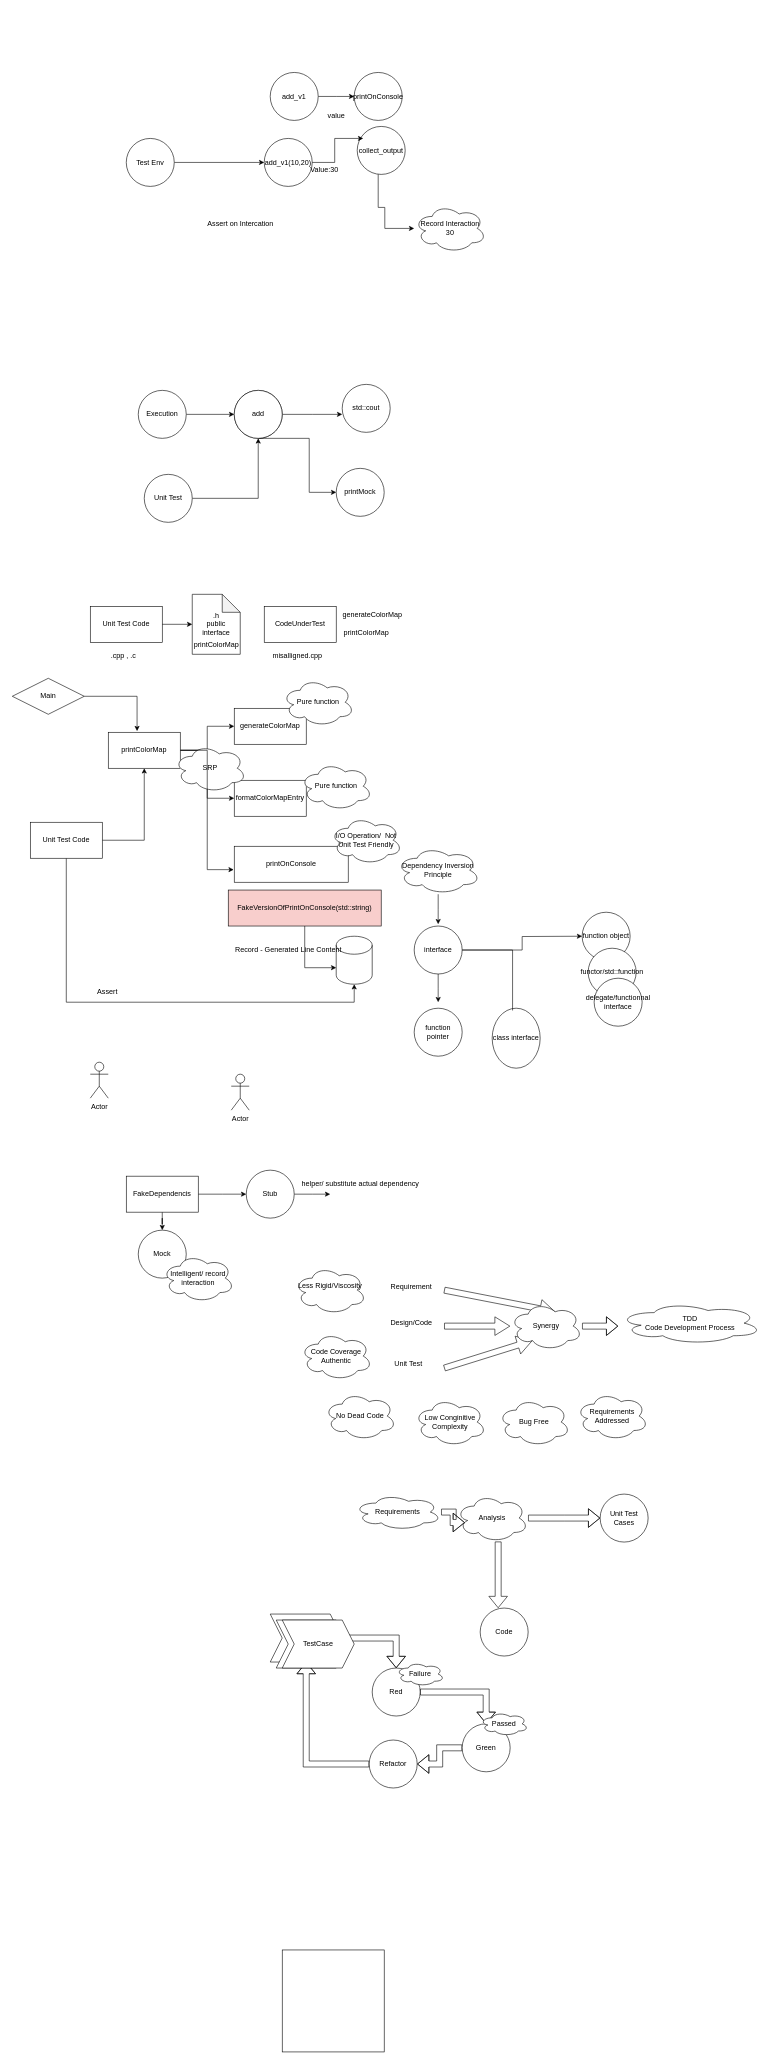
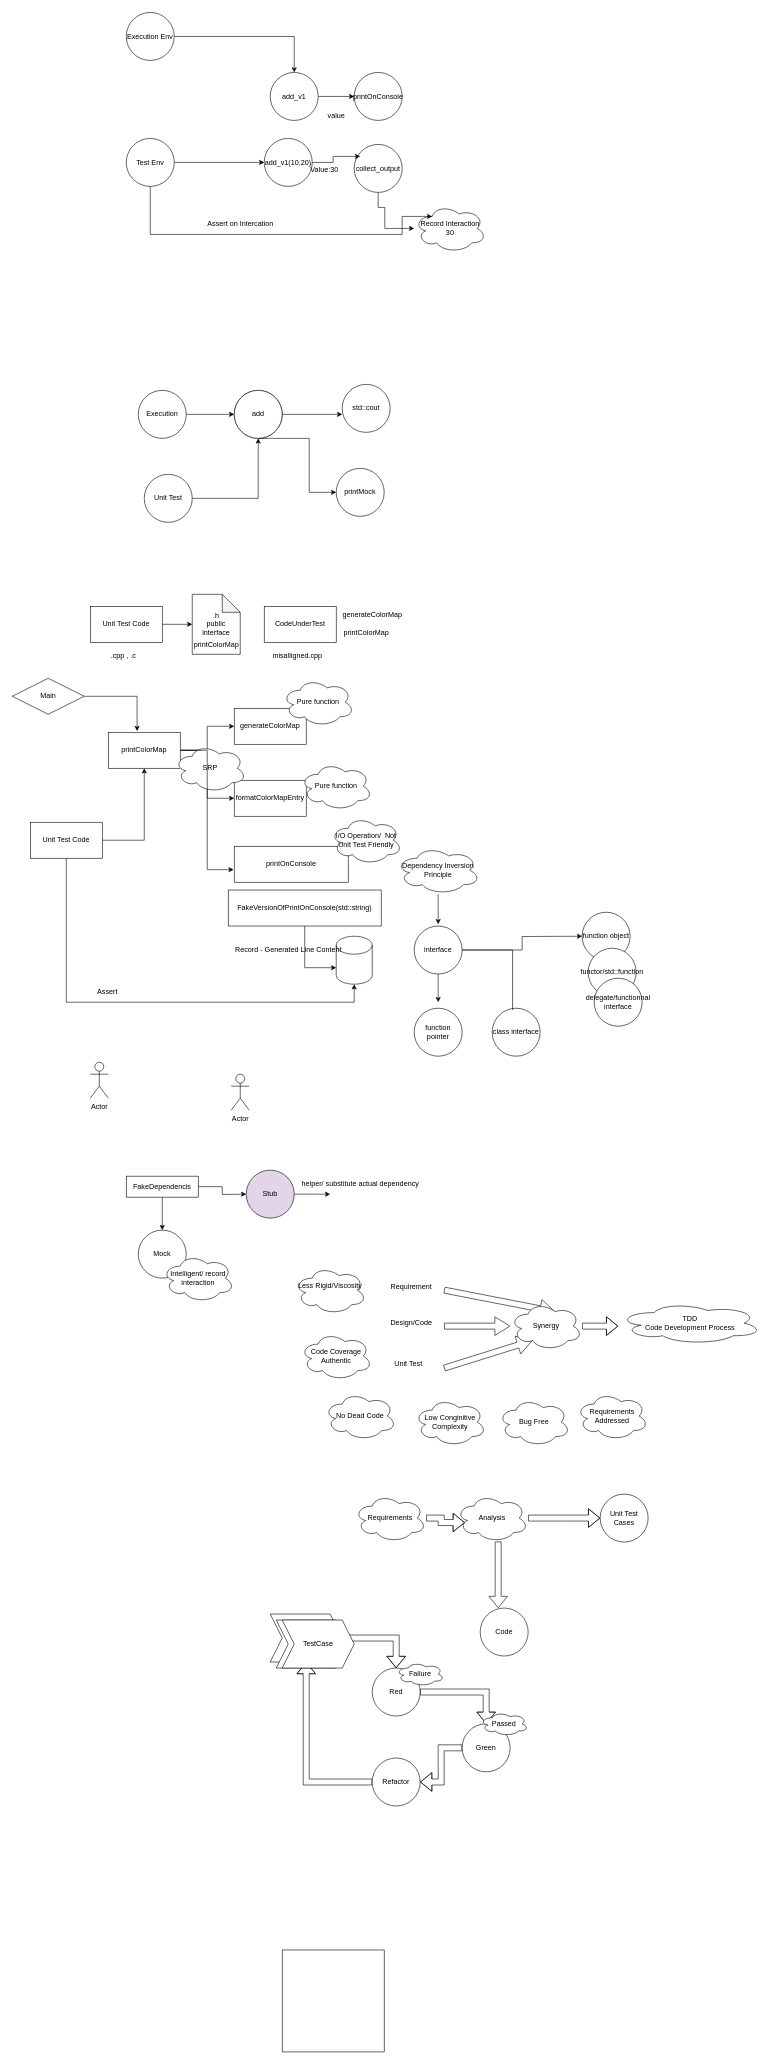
none -> (150, 36)
none -> (235, 36)
(381, 150) -> (378, 168)
none -> (276, 234)
(305, 908) -> (305, 908)
(516, 1038) -> (516, 1032)
(162, 1194) -> (162, 1187)
(270, 1194) -> (270, 1194)
(398, 1512) -> (390, 1518)
(393, 1764) -> (396, 1782)
